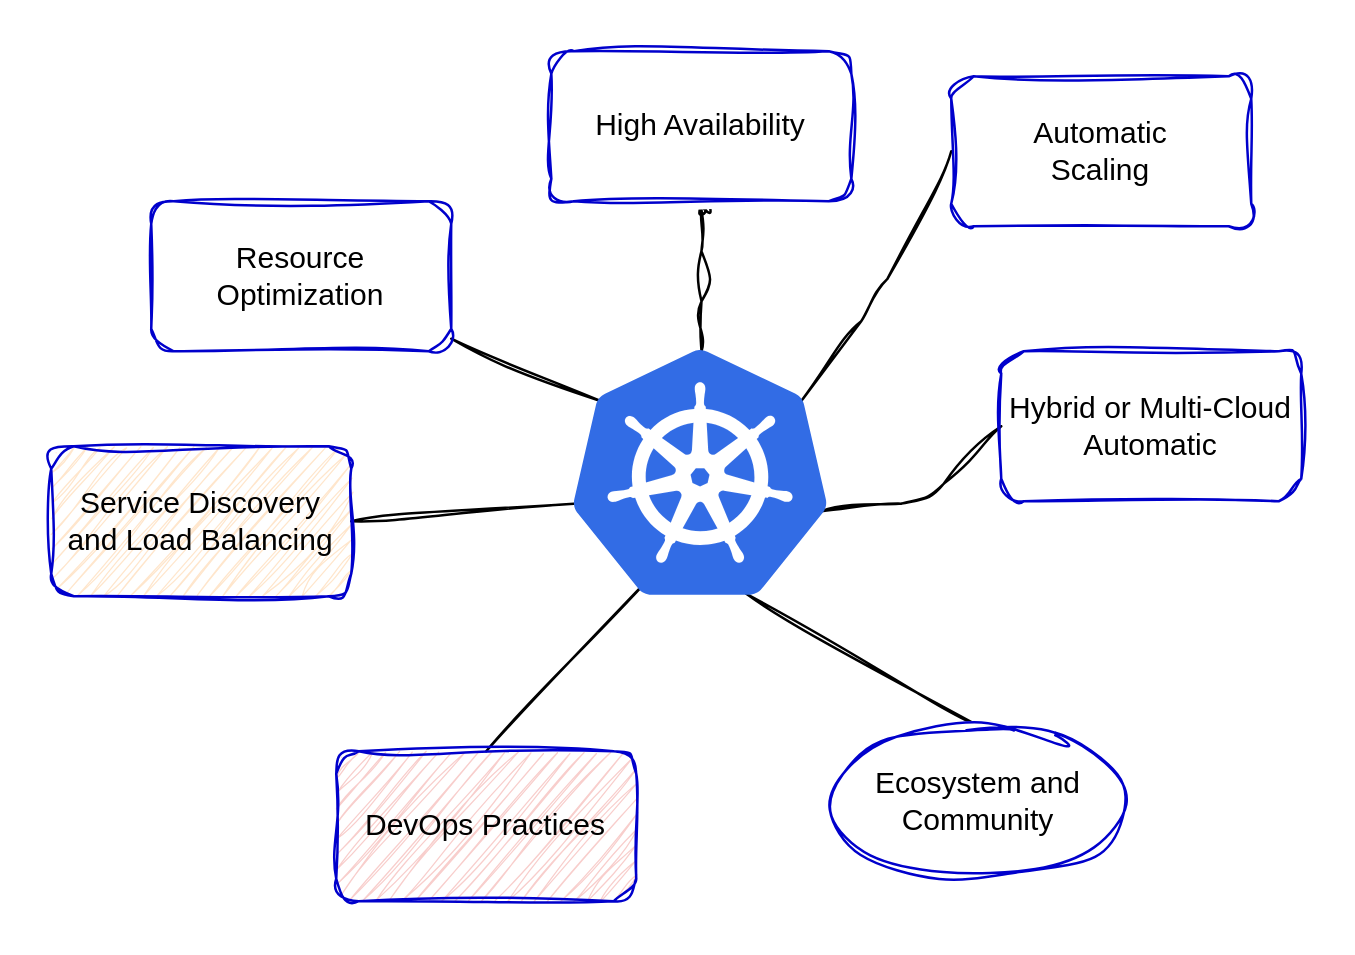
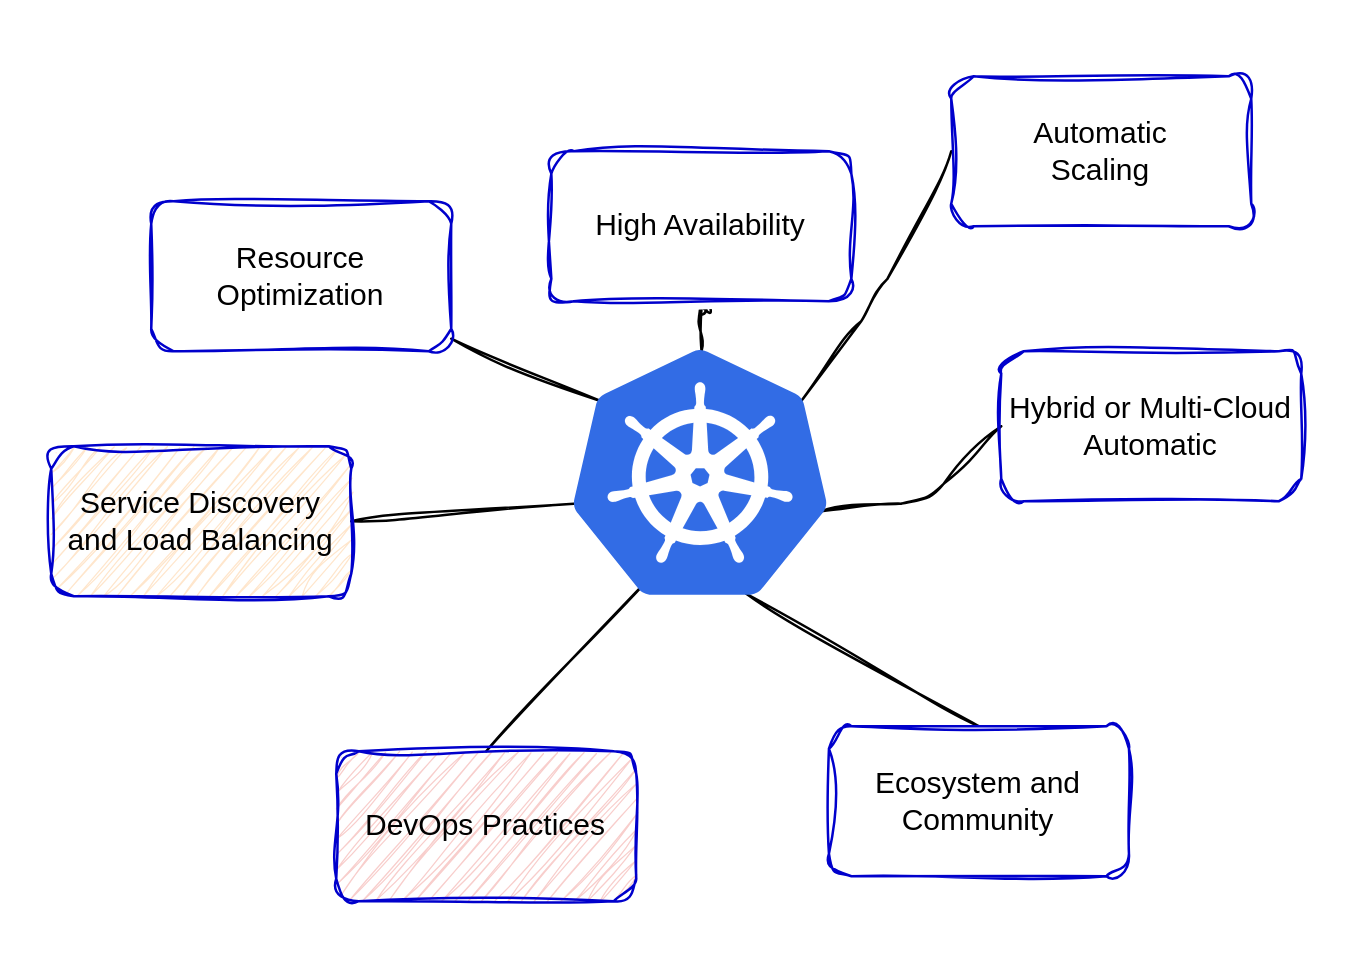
(701, 126) -> (701, 226)
(979, 801) -> (979, 801)
